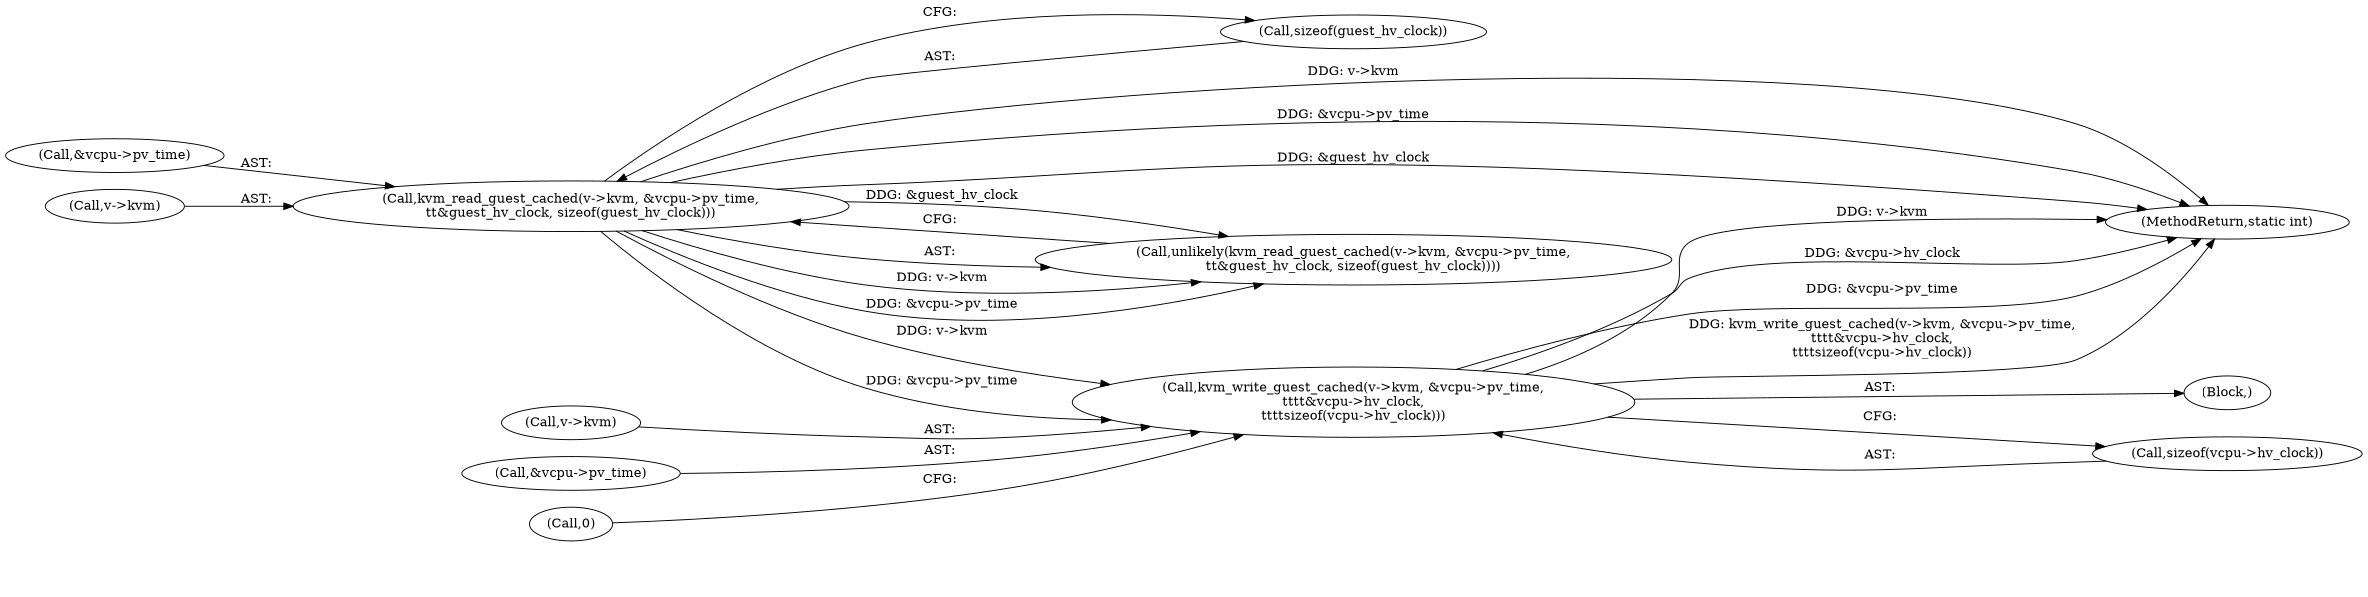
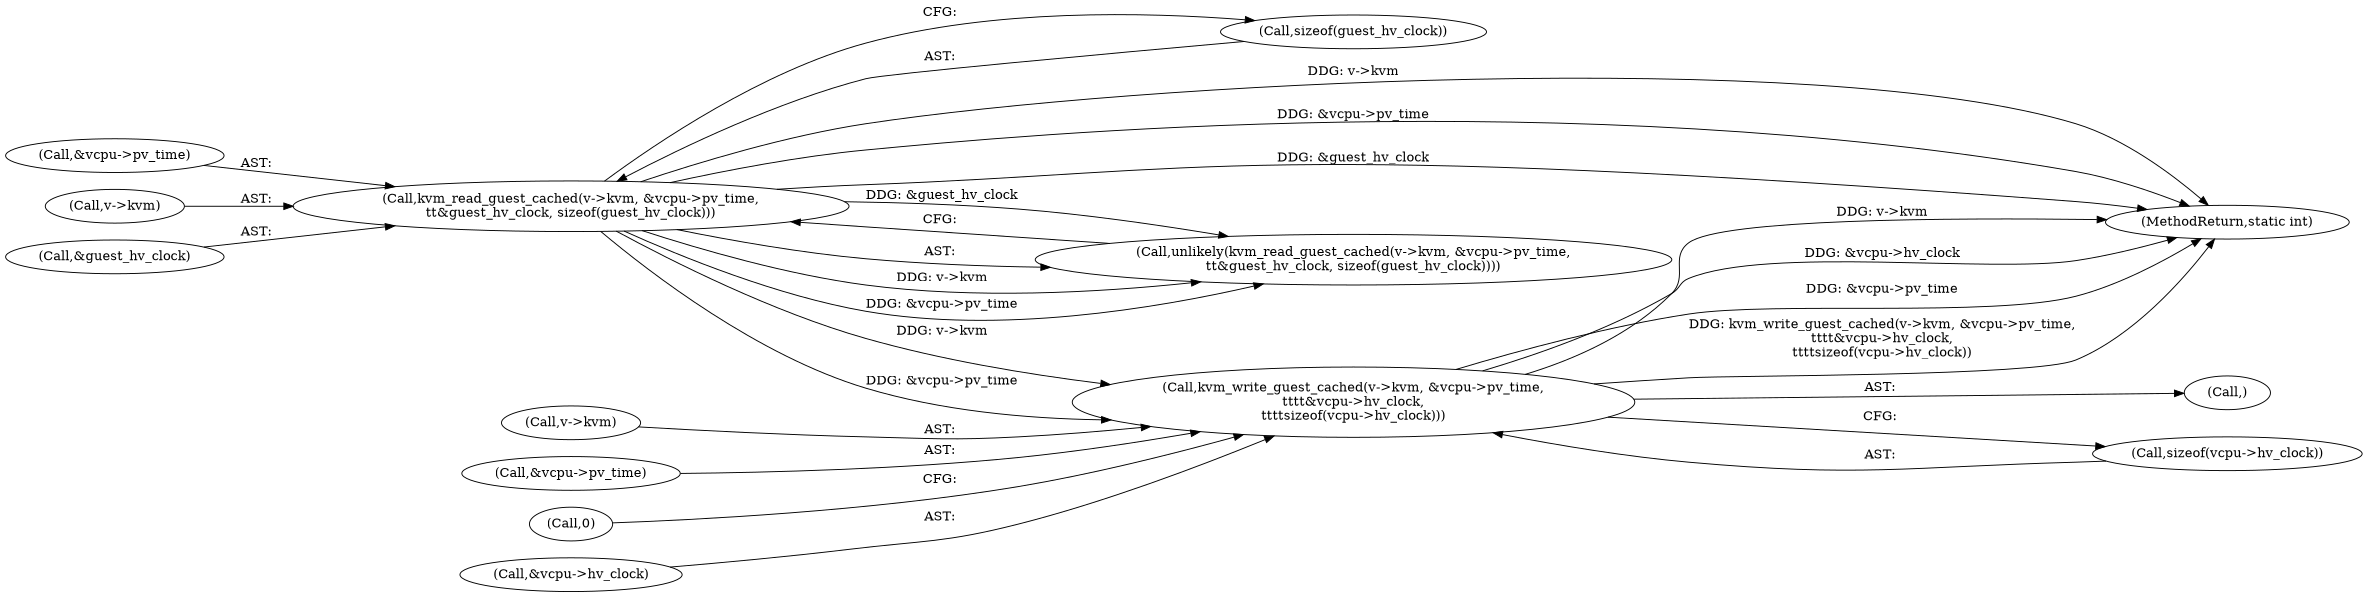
none -> (115, 257)
(2227, 393) -> (2227, 393)
none -> (571, 575)
